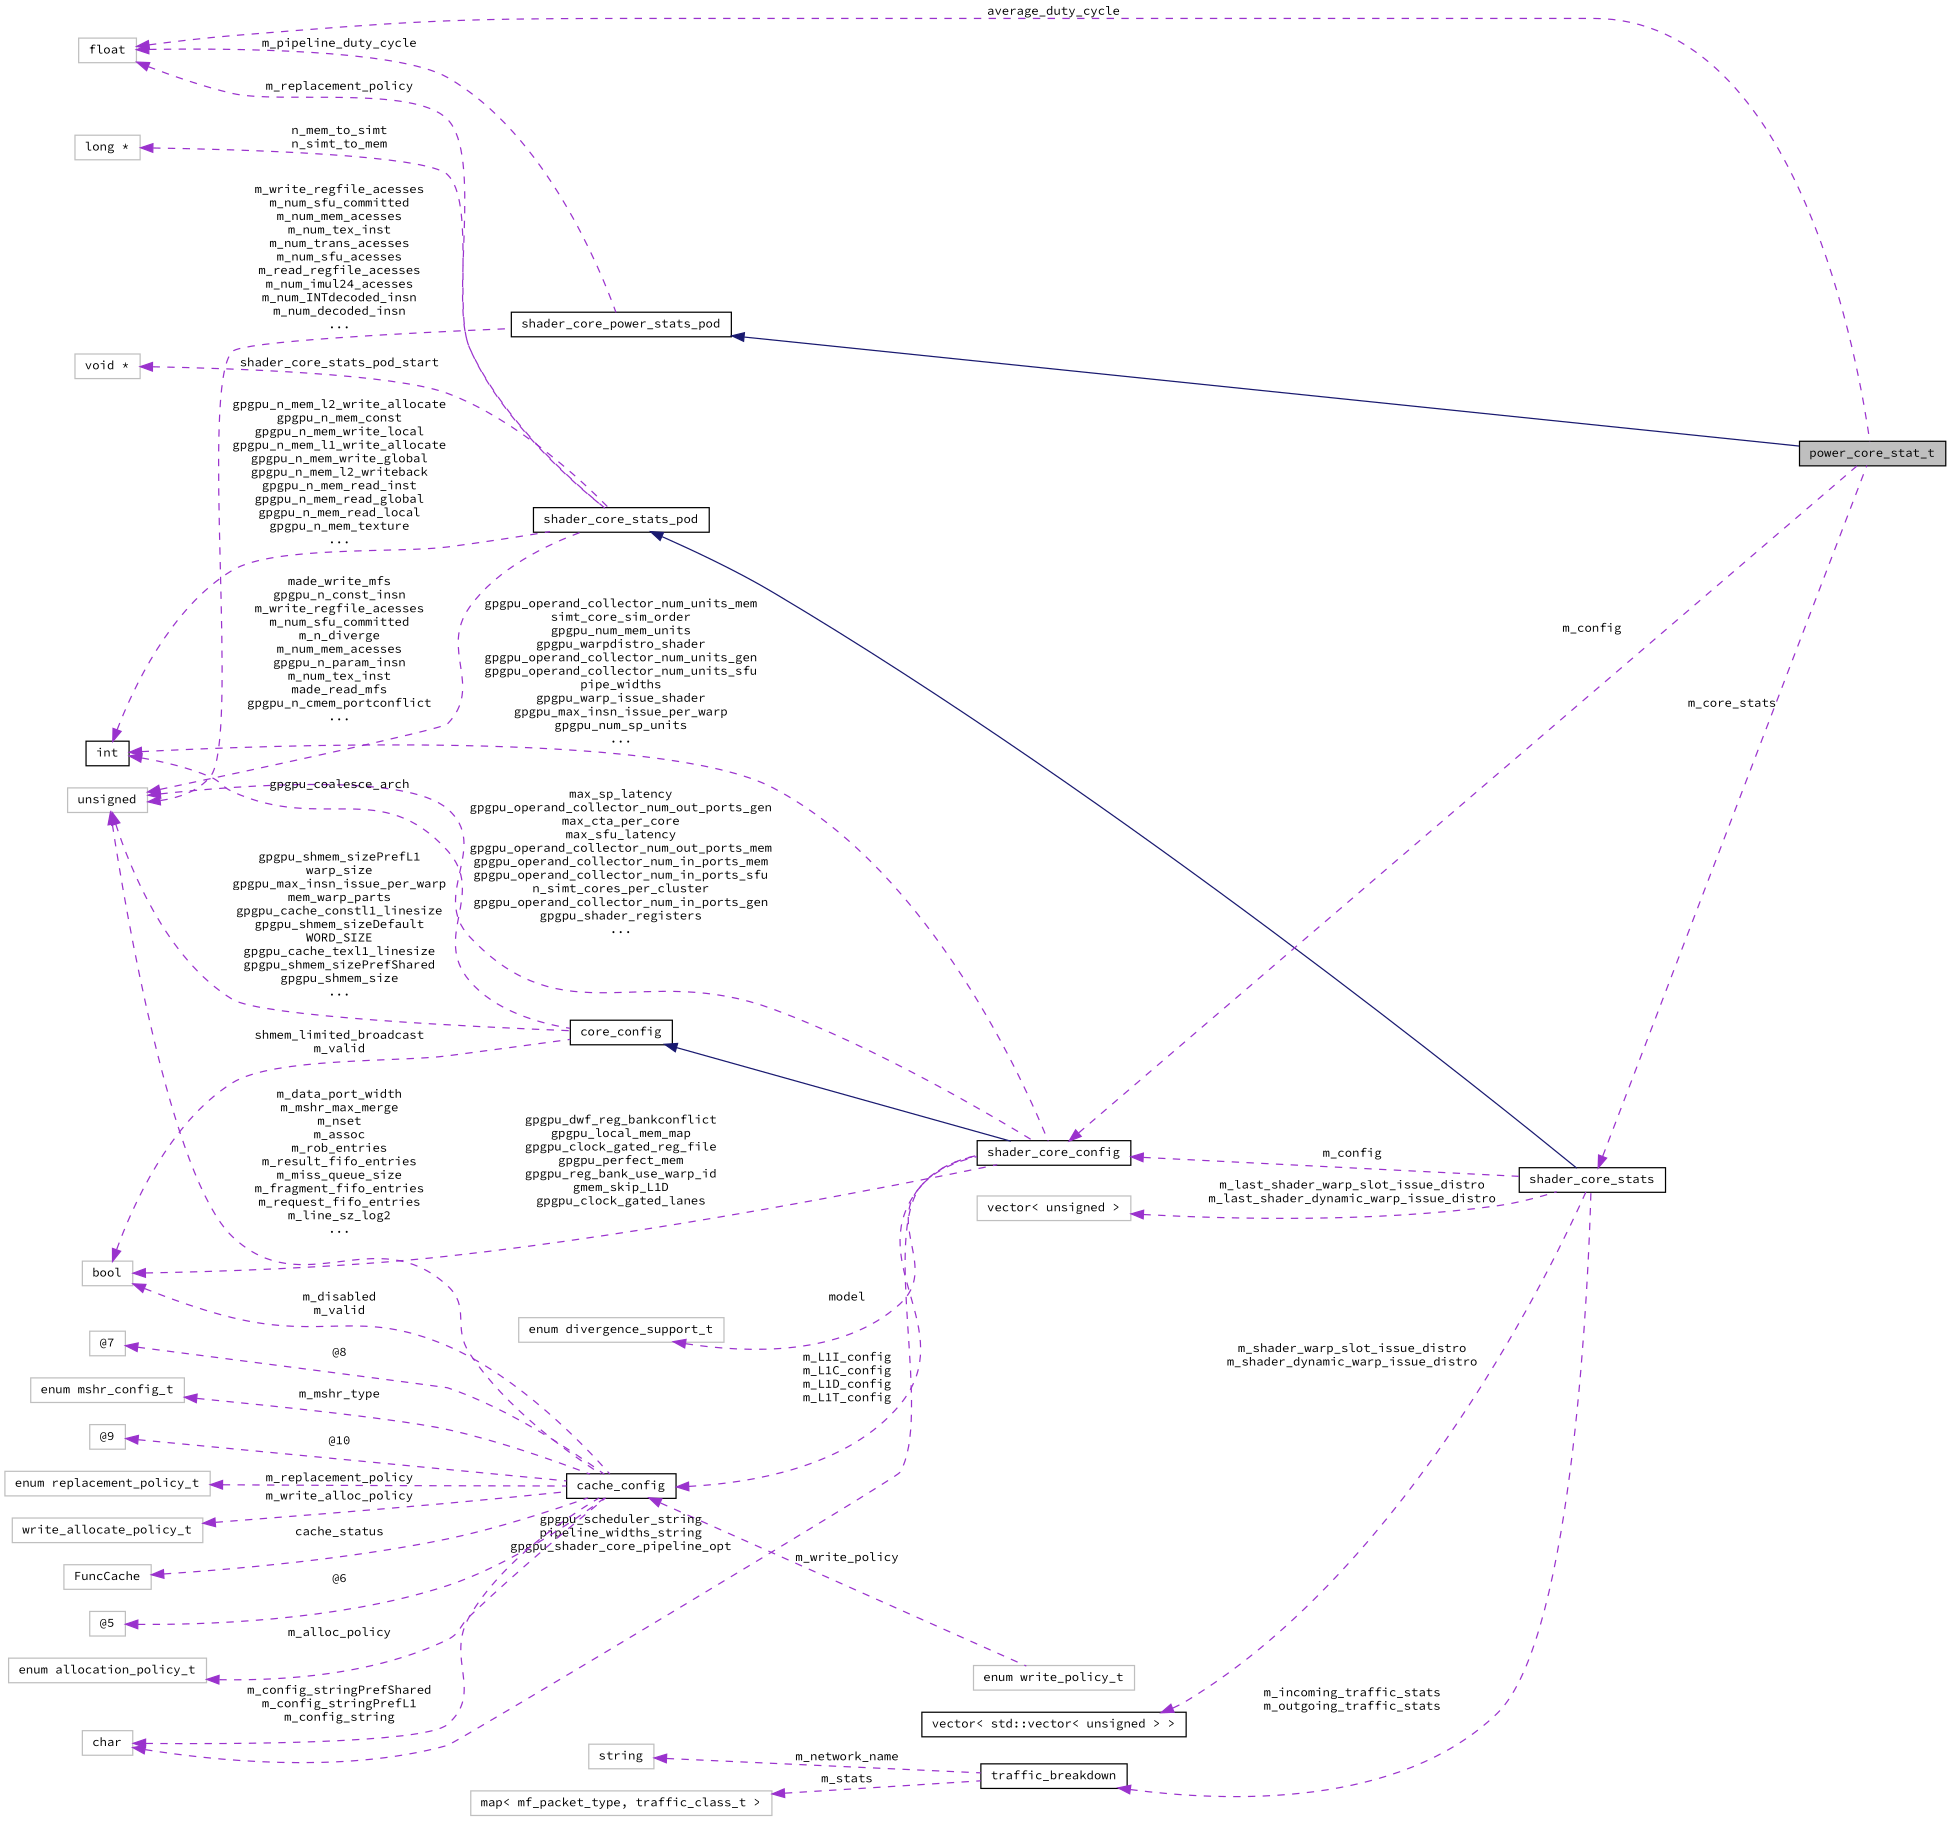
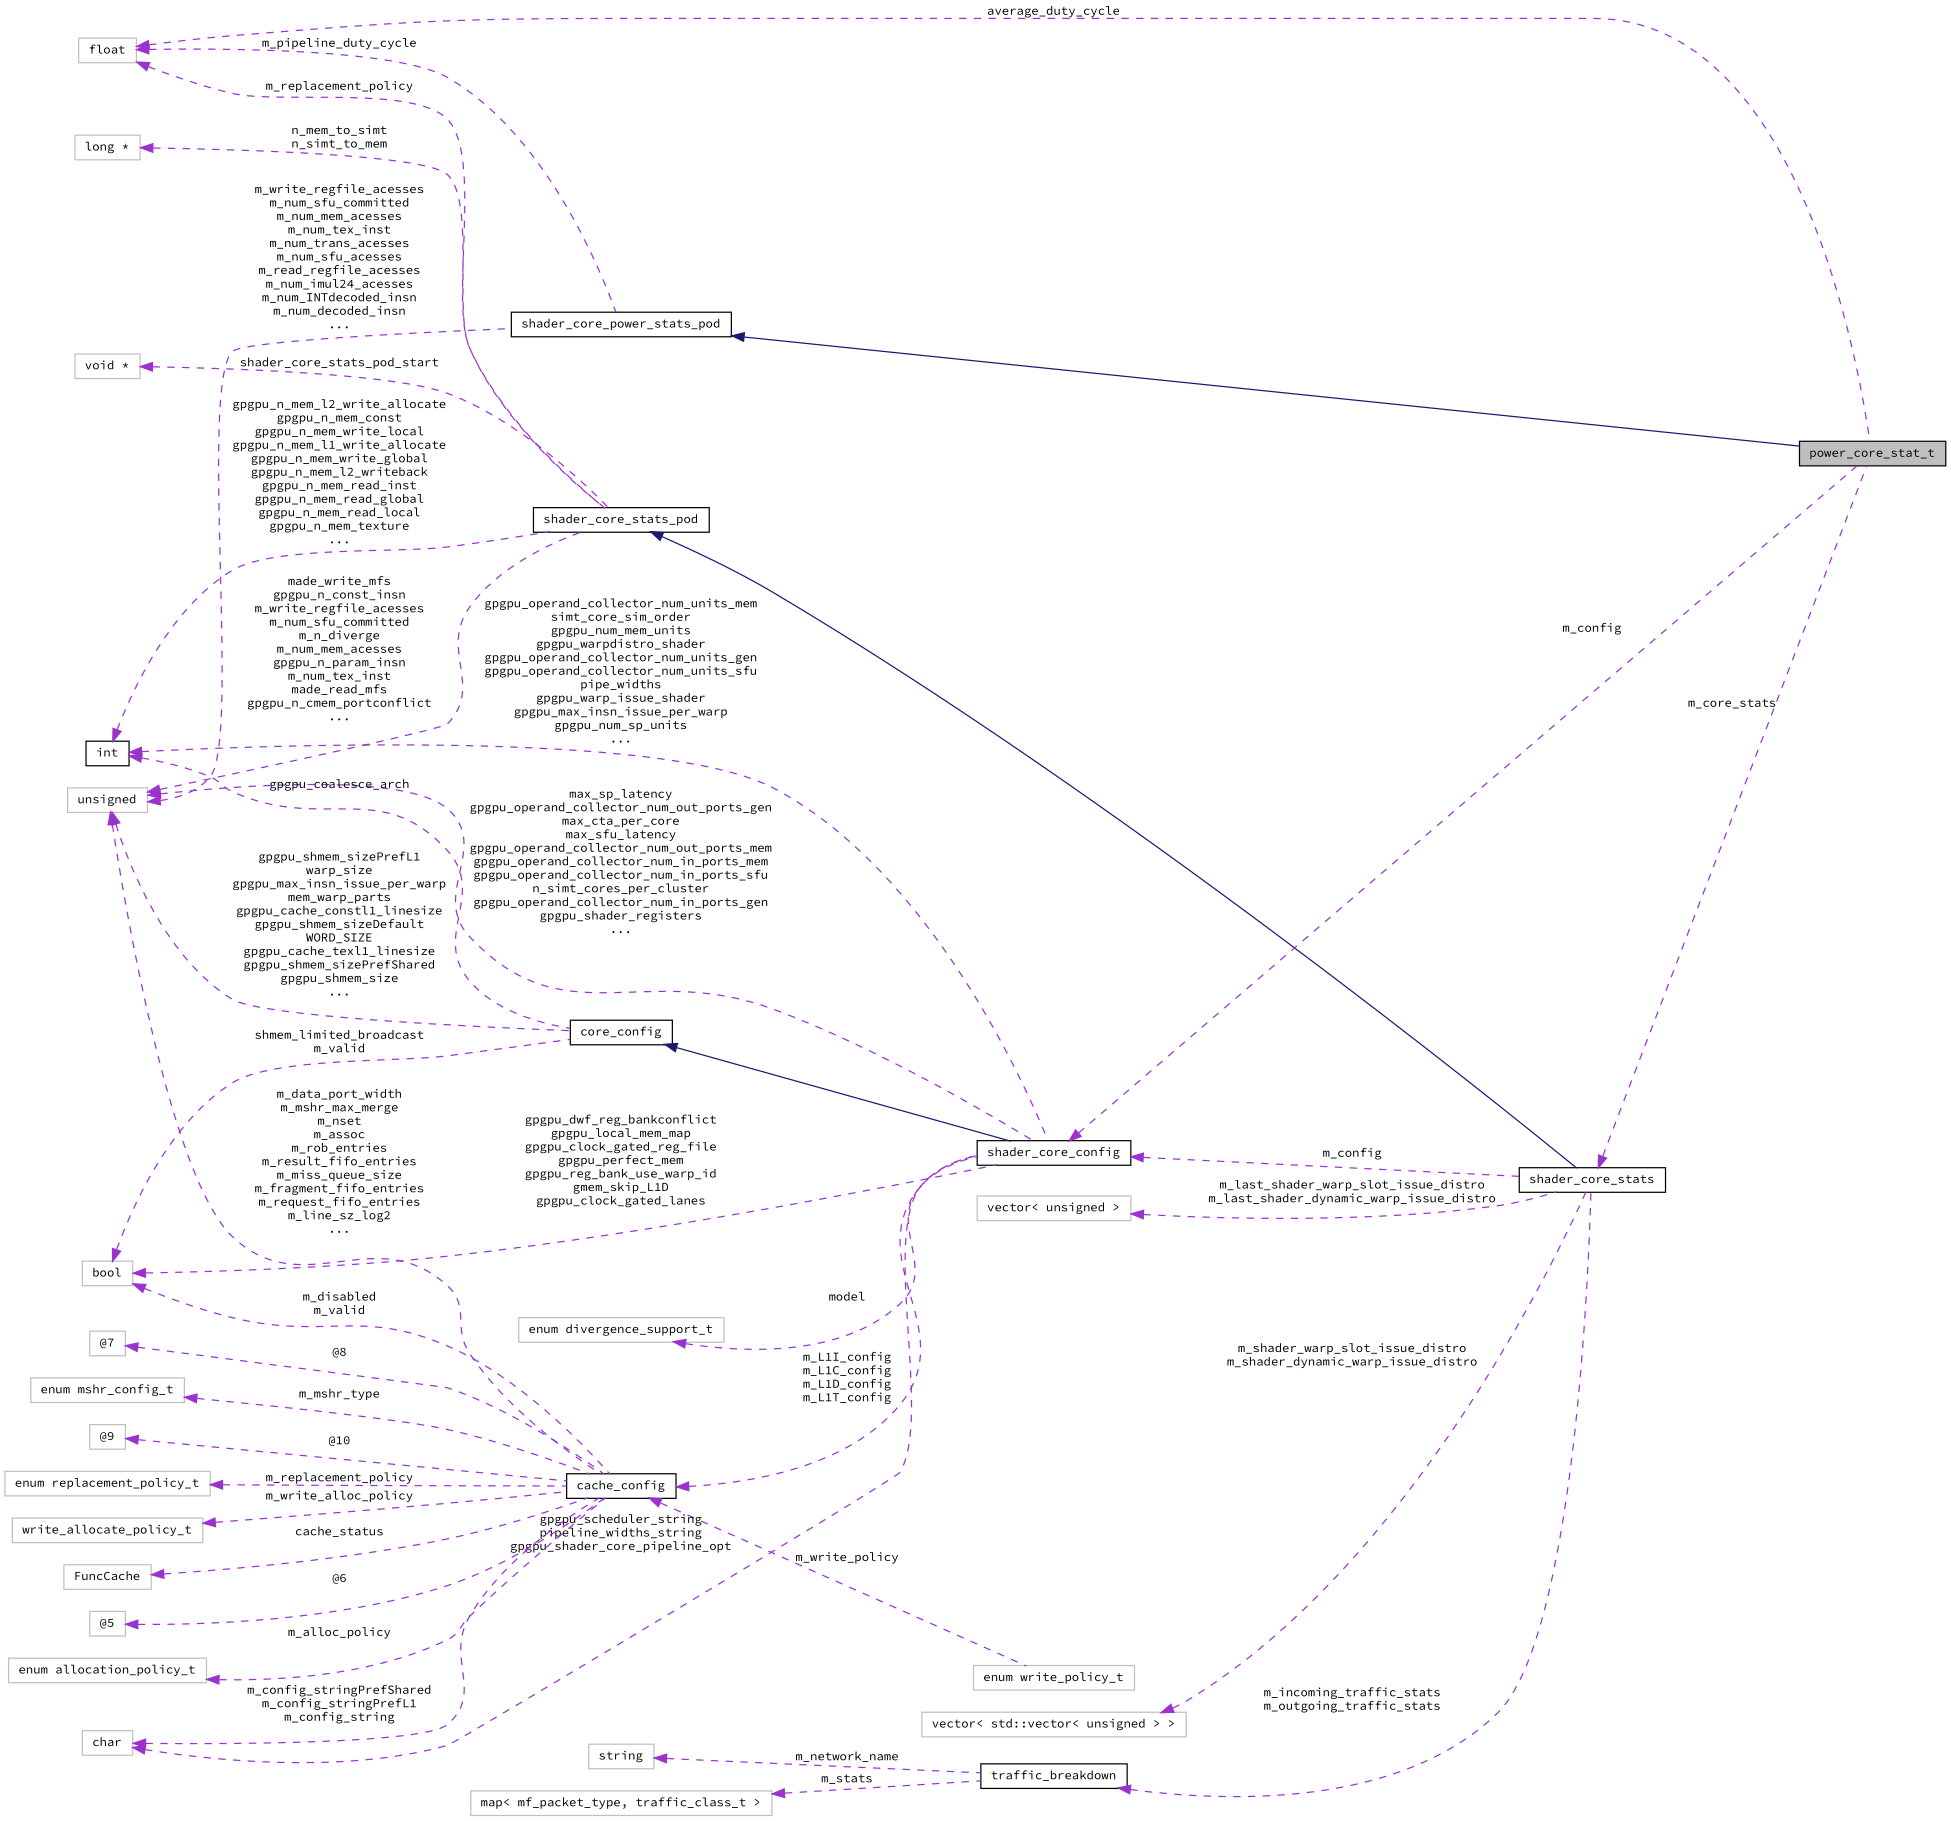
(1054, 1725) -> (1054, 1725)
